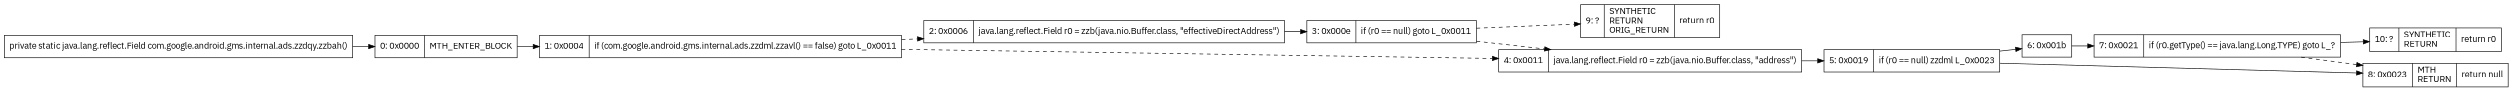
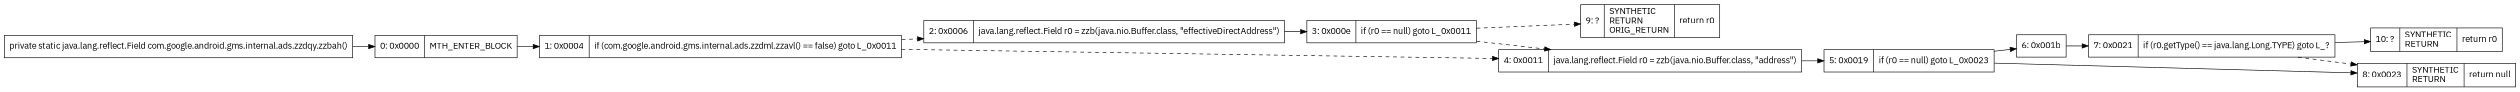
(1937, 61) -> (1934, 61)
(2427, 70) -> (2436, 70)
